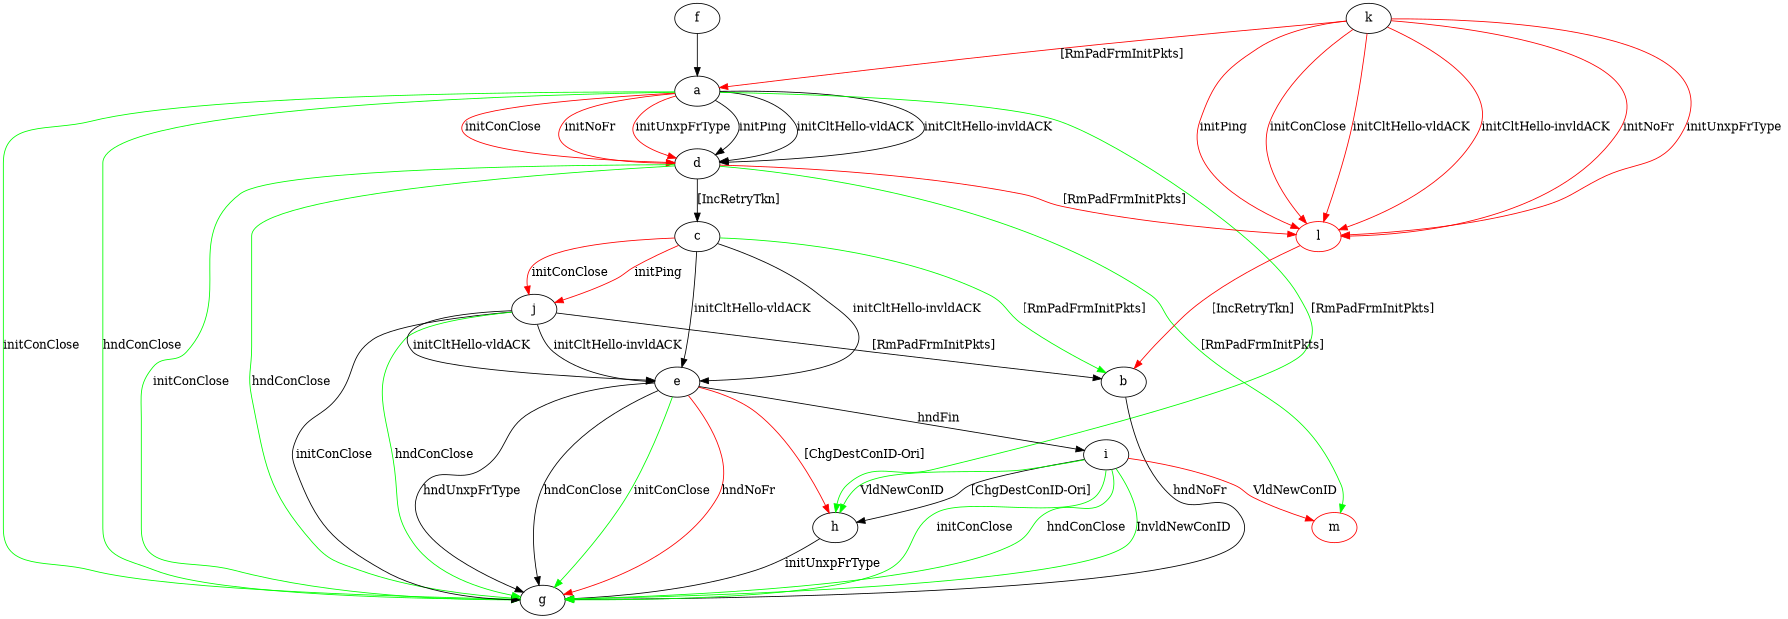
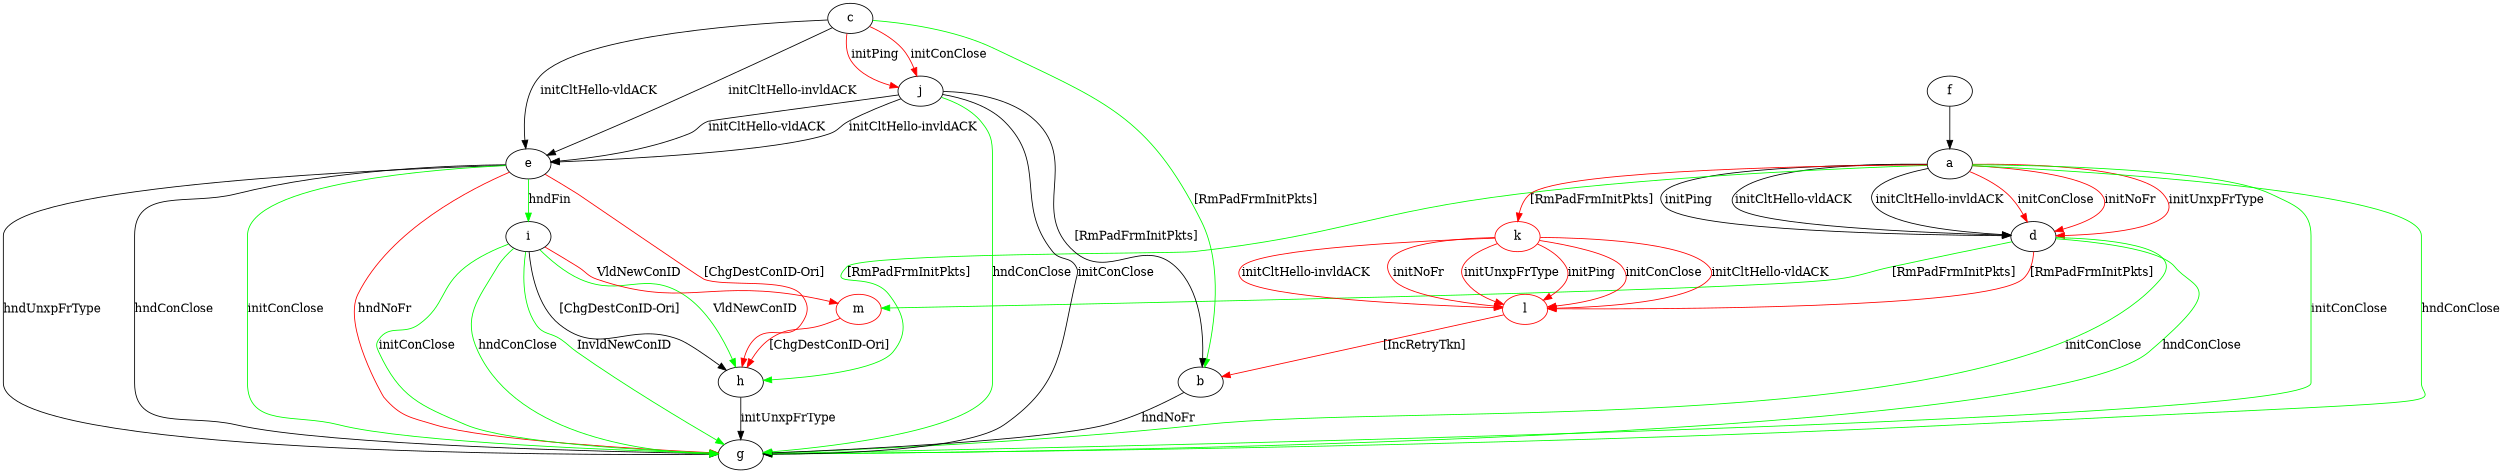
(1369, 18) -> (1518, 237)
(1037, 51) -> (1716, 170)
(697, 196) -> none
none -> (806, 328)
(888, 418) -> (528, 196)
